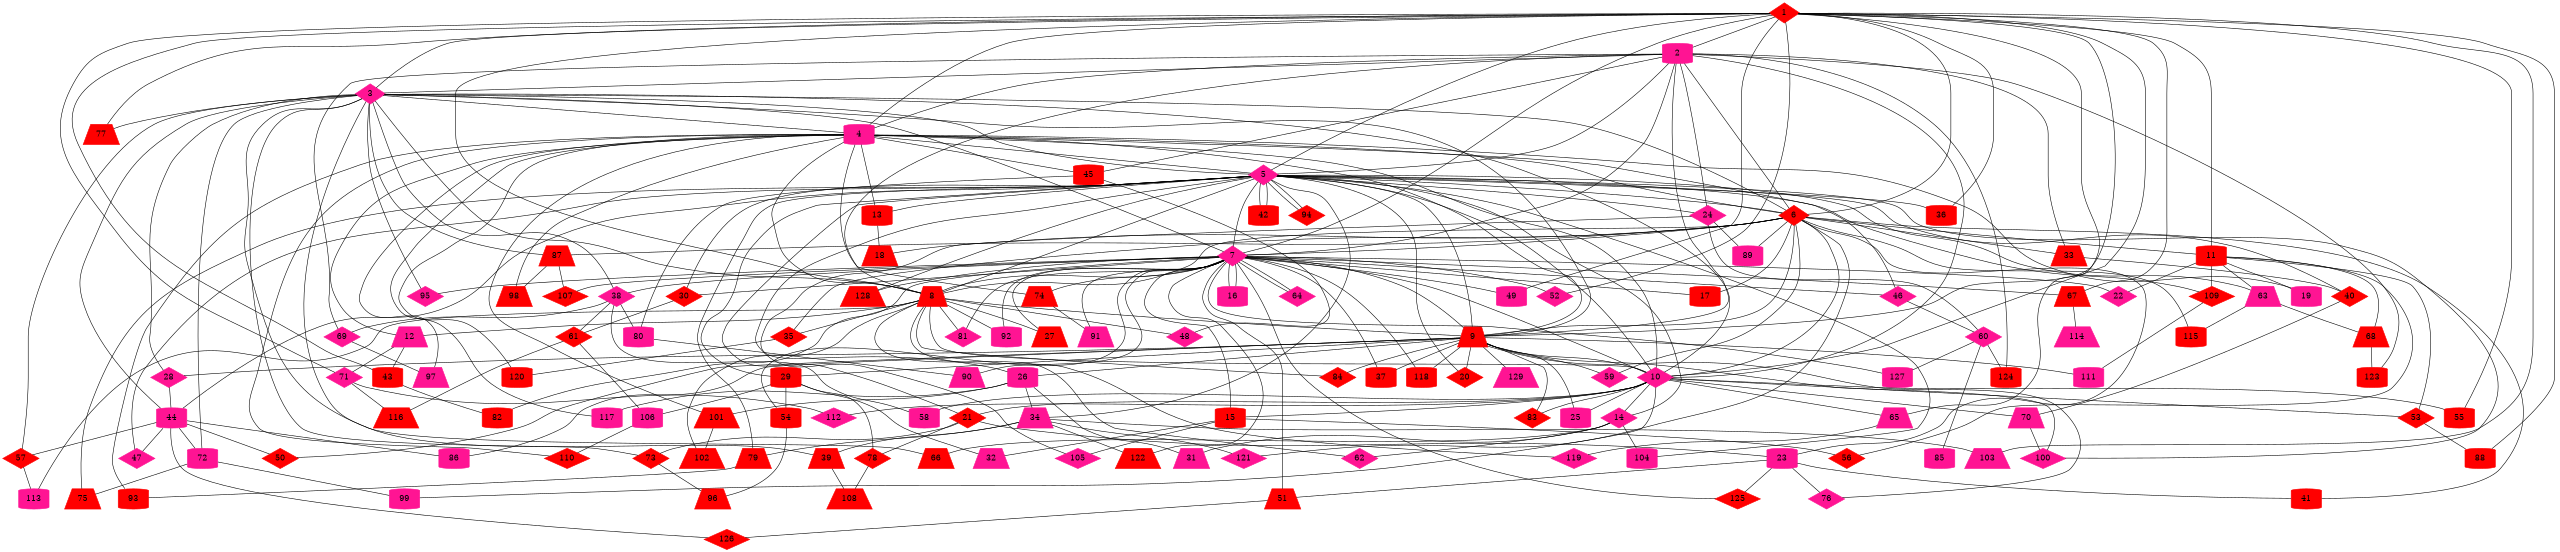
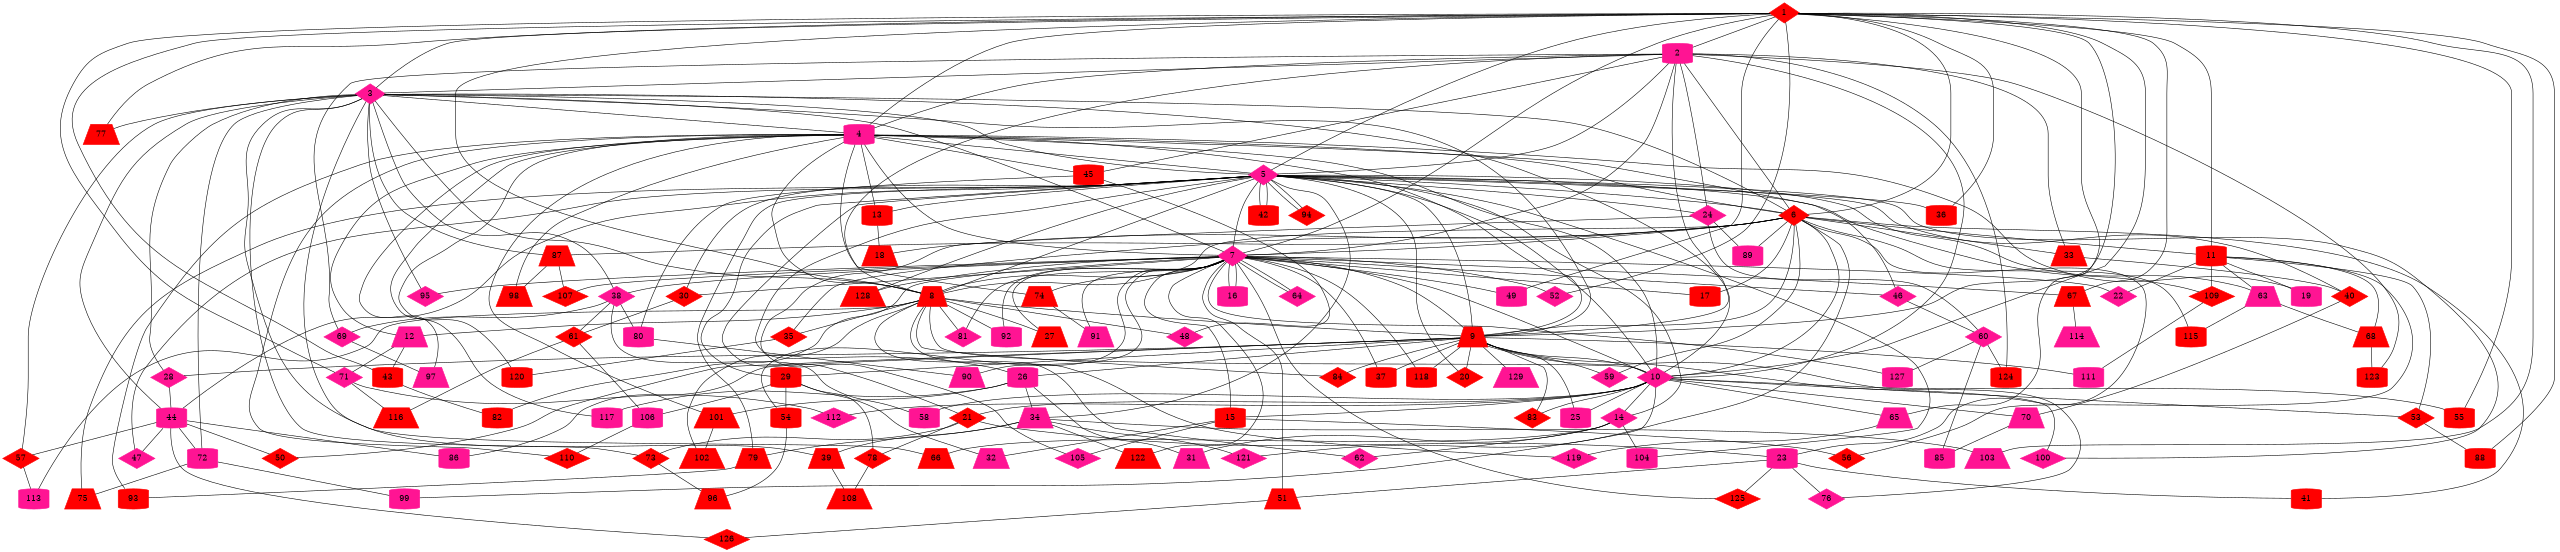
none -> (1052, 247)
(2035, 439) -> (1982, 438)
